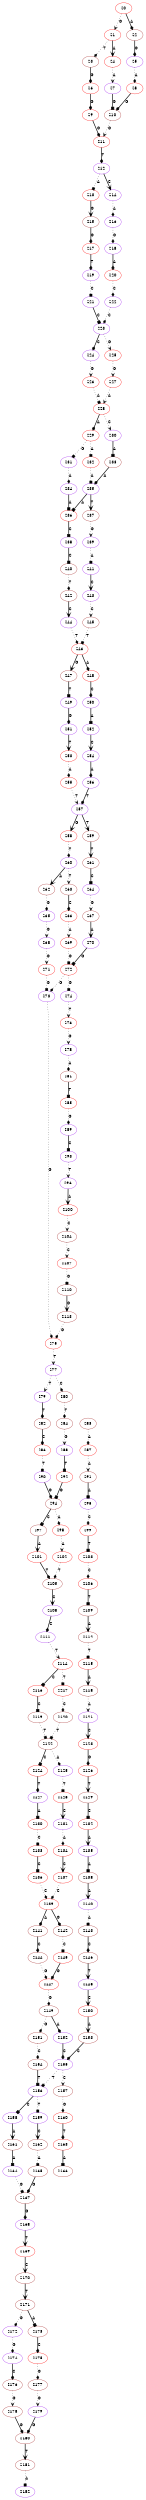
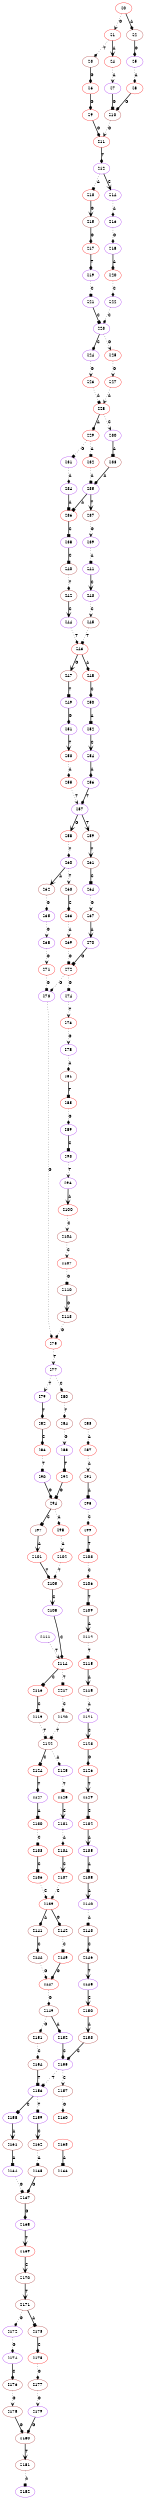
(49, 1622) -> (59, 1635)
(63, 2129) -> none
